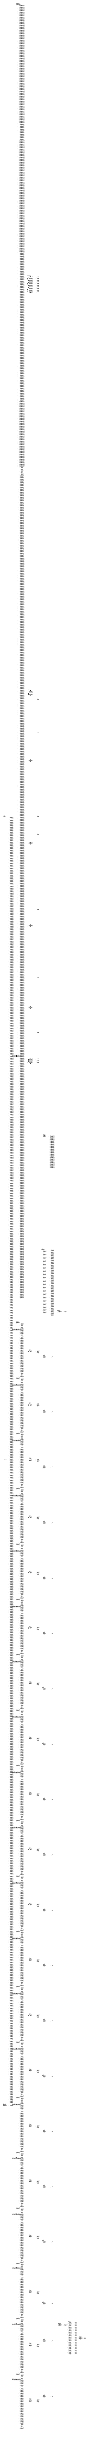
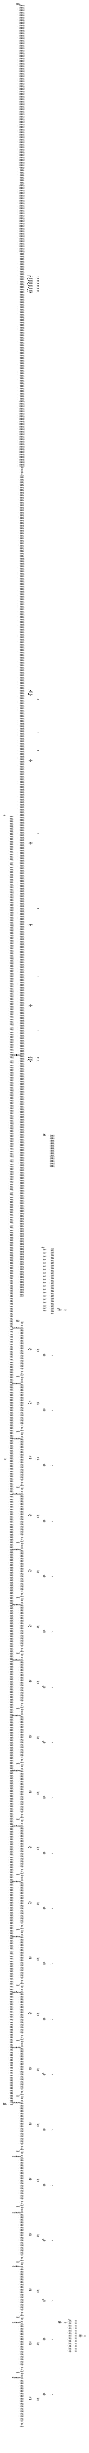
(22, 931) -> none
